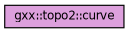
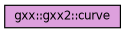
(64, 17) -> (63, 17)
